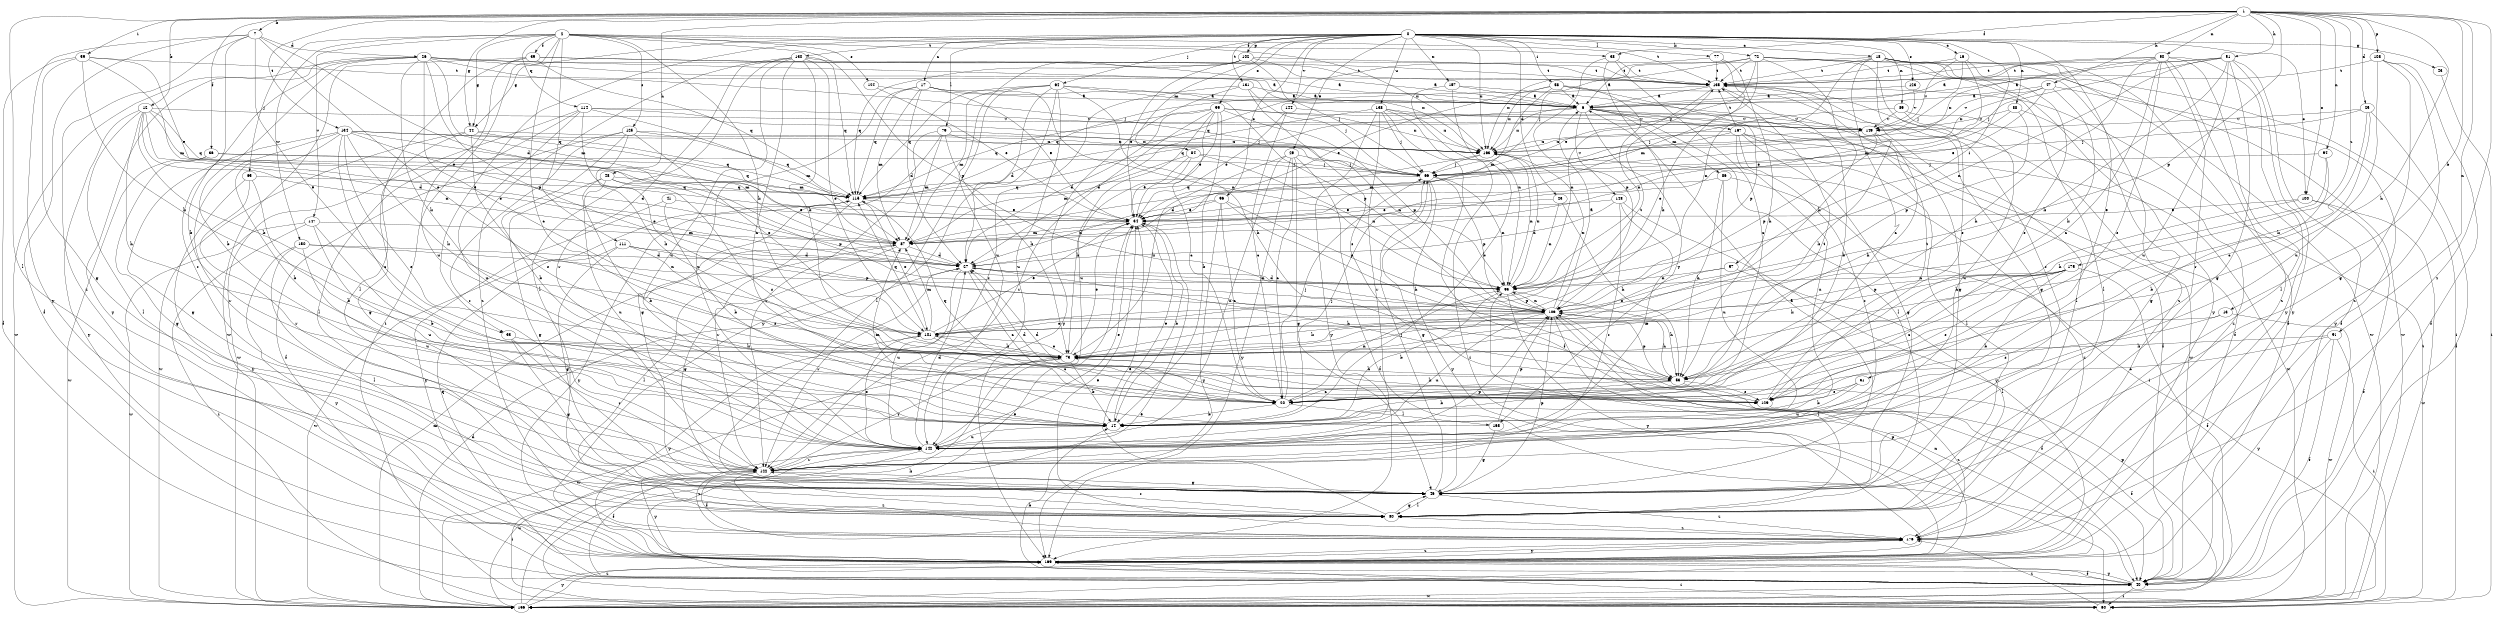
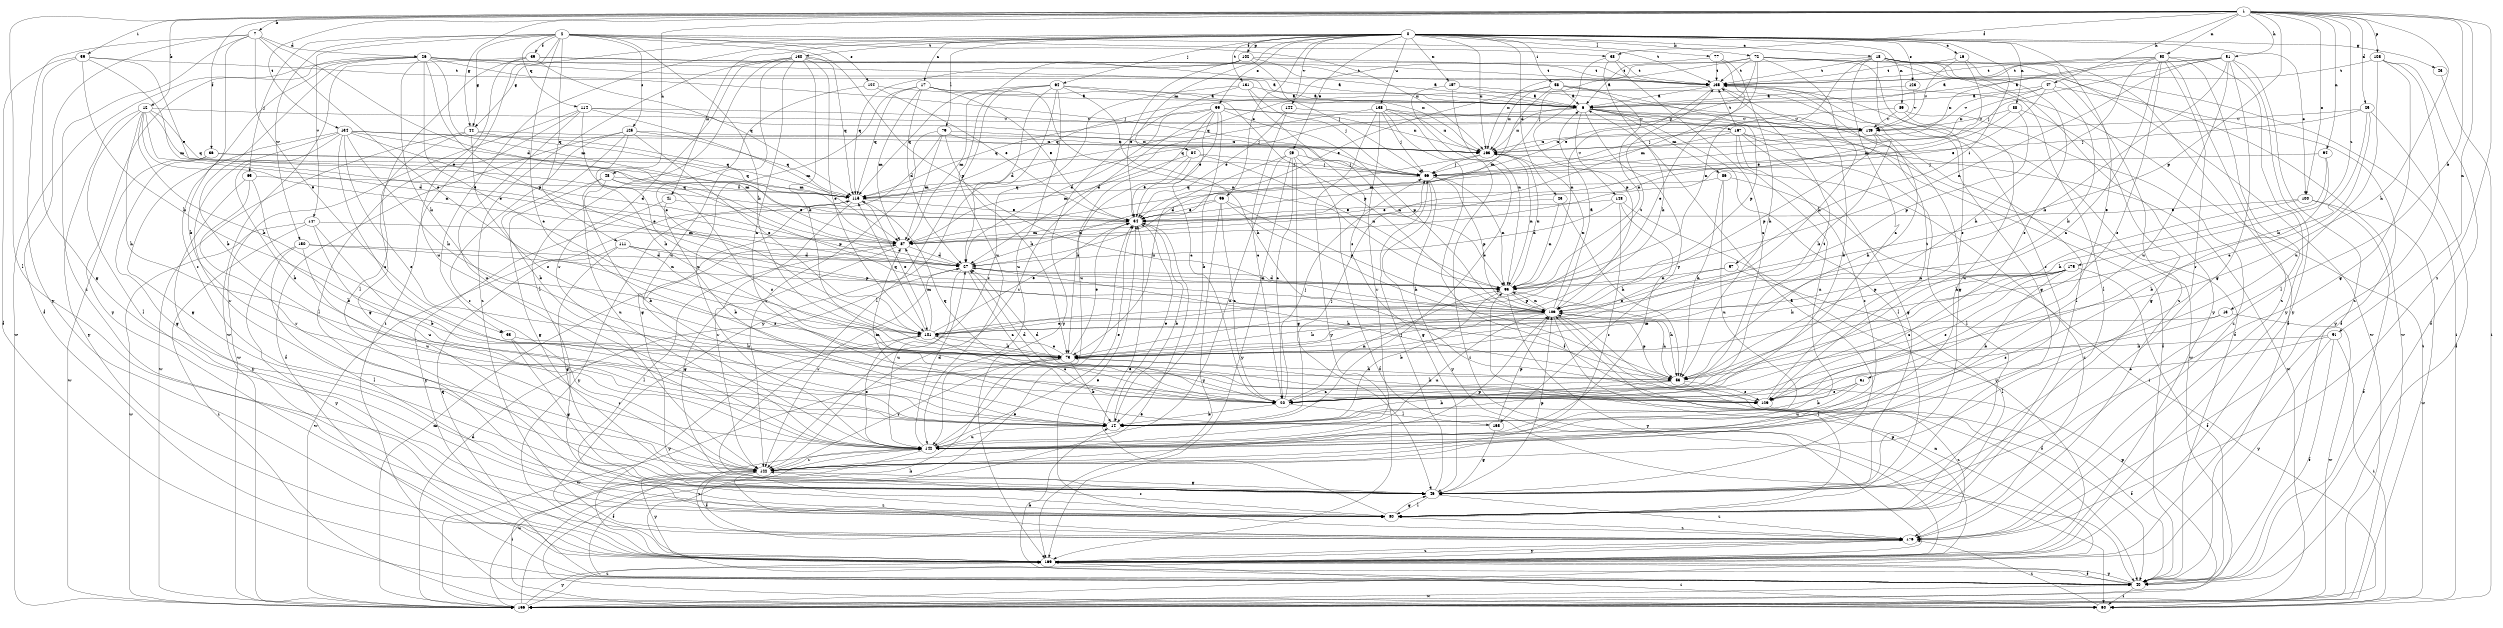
none -> (894, 43)
(1717, 145) -> none
(739, 187) -> (739, 187)
none -> (681, 226)
